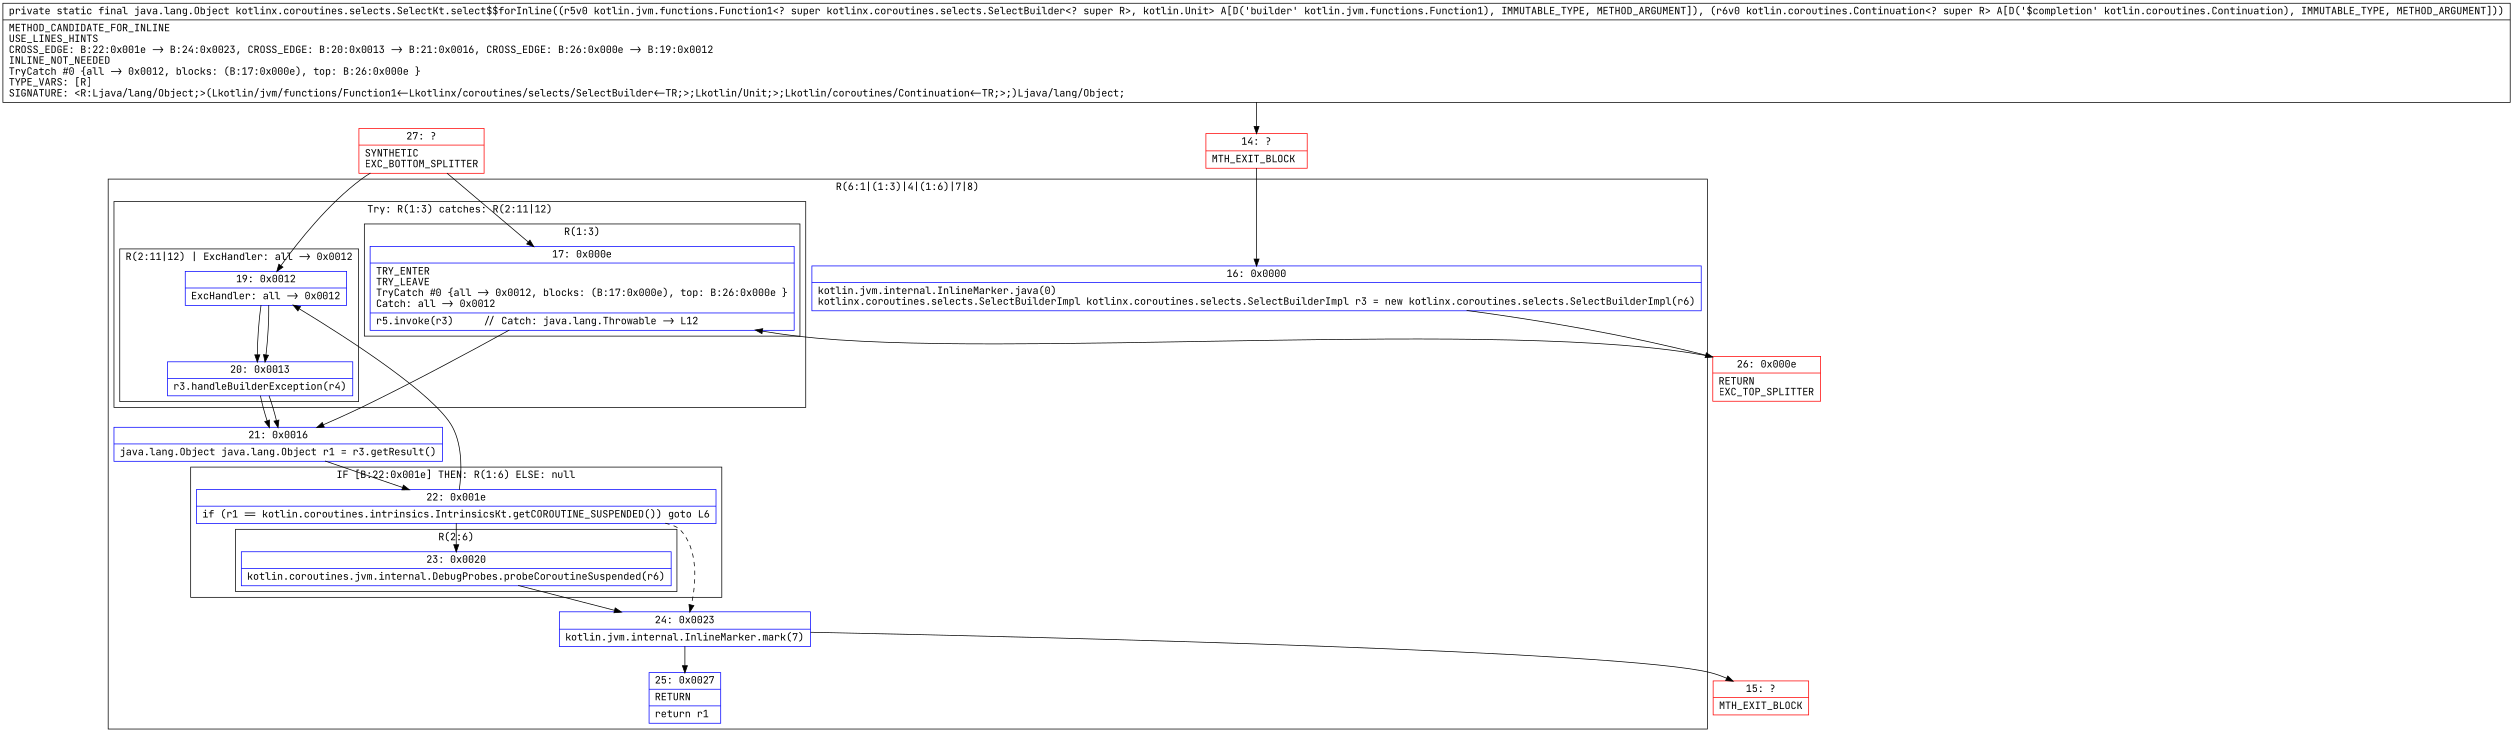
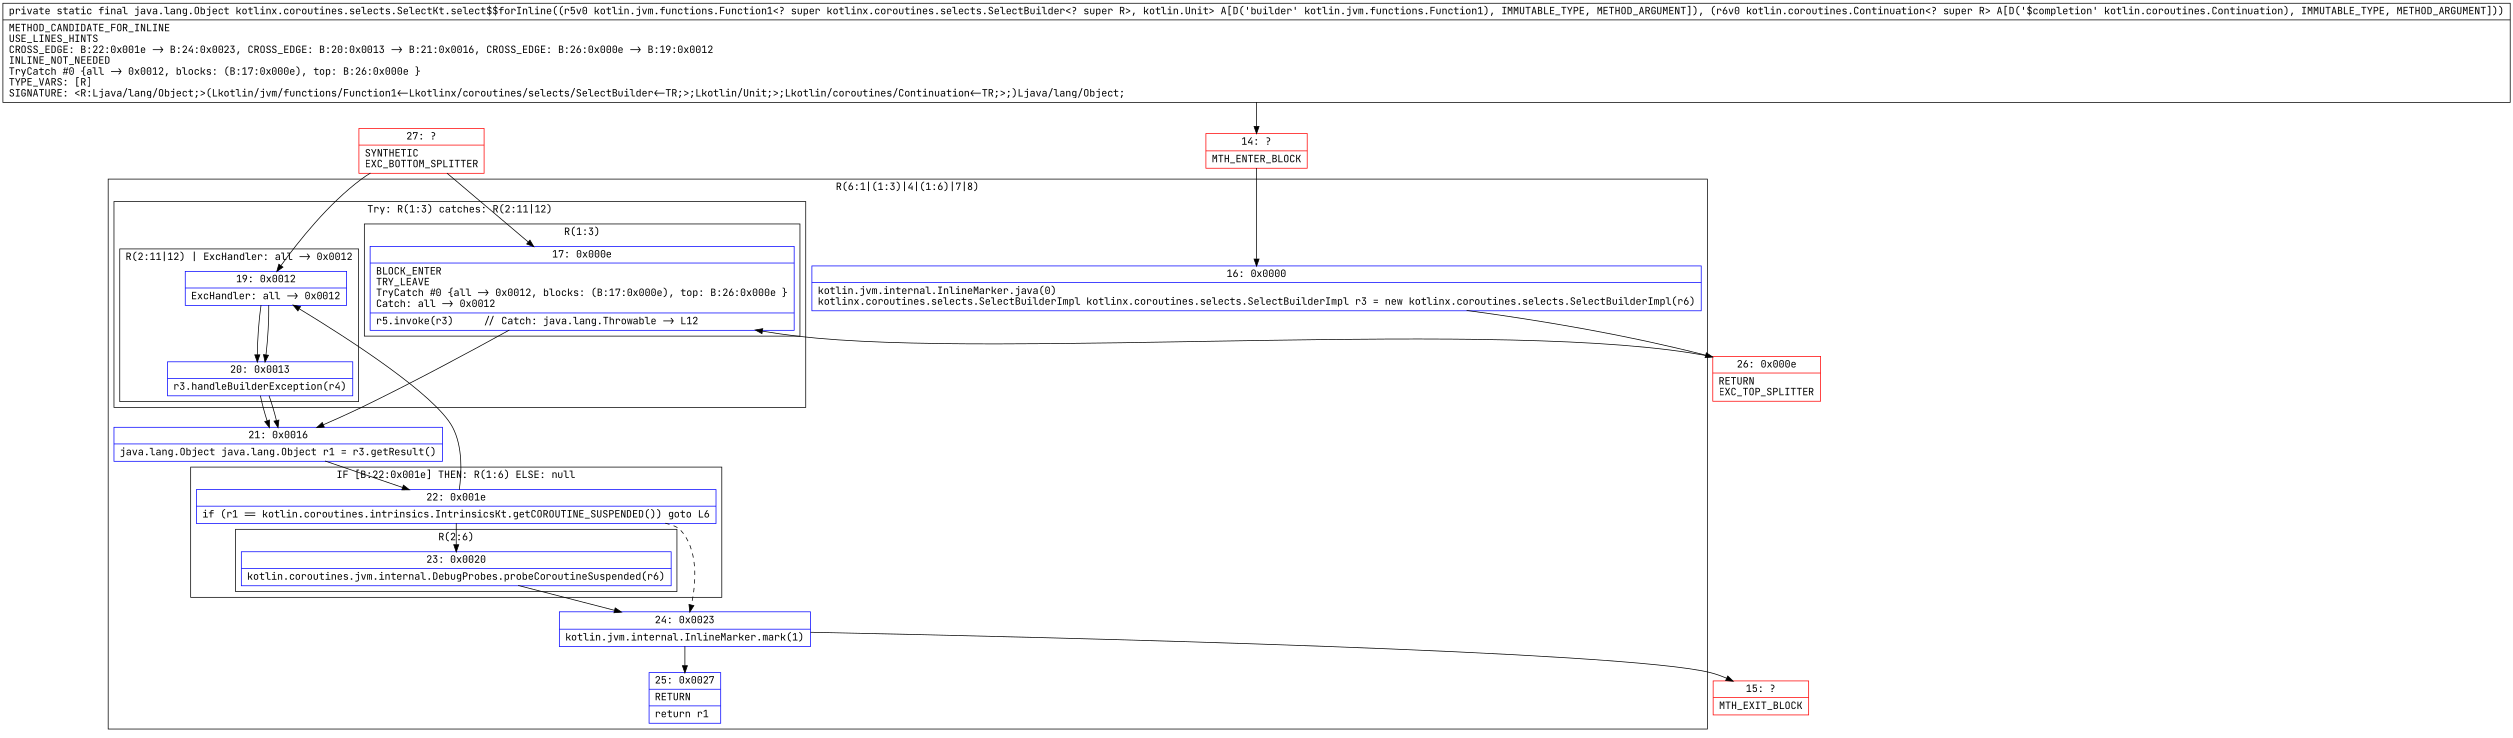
(1254, 159) -> (1257, 159)
(403, 271) -> (409, 271)
(685, 638) -> (685, 638)
